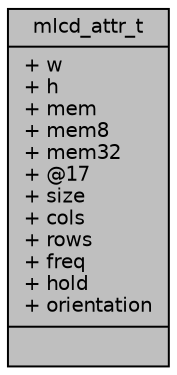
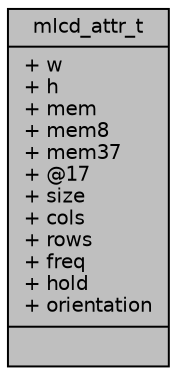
(72, 153) -> (72, 153)
